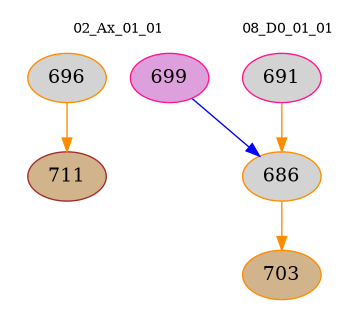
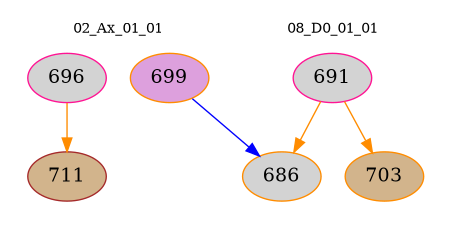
(67, 78) -> (67, 78)
(170, 78) -> (170, 78)
(282, 219) -> (355, 121)
